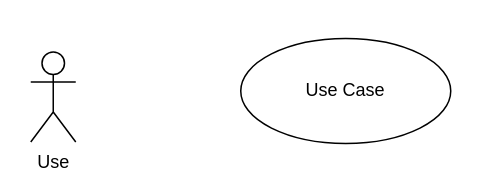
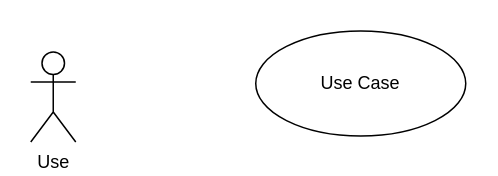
(346, 91) -> (361, 83)
